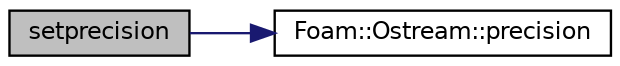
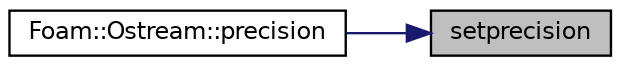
(220, 33) -> (376, 33)
